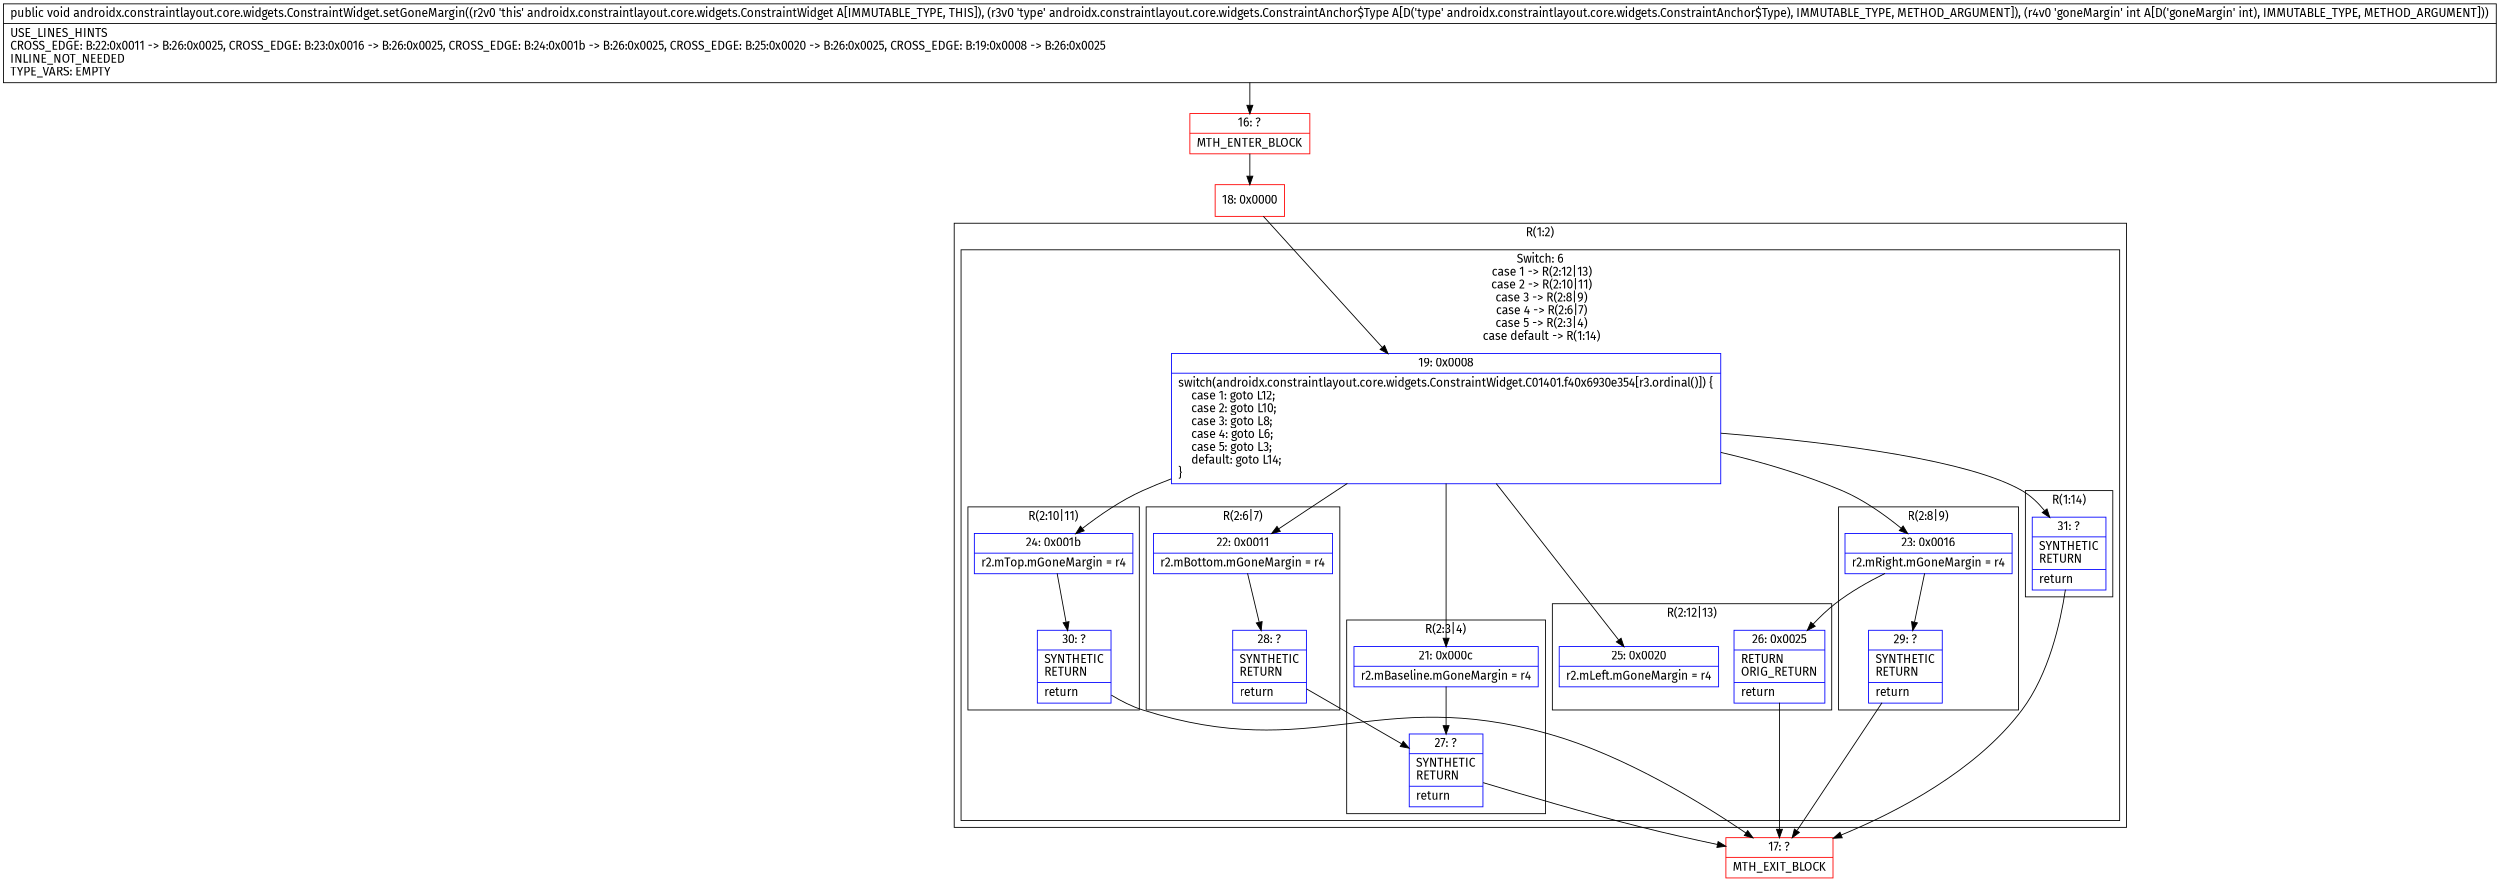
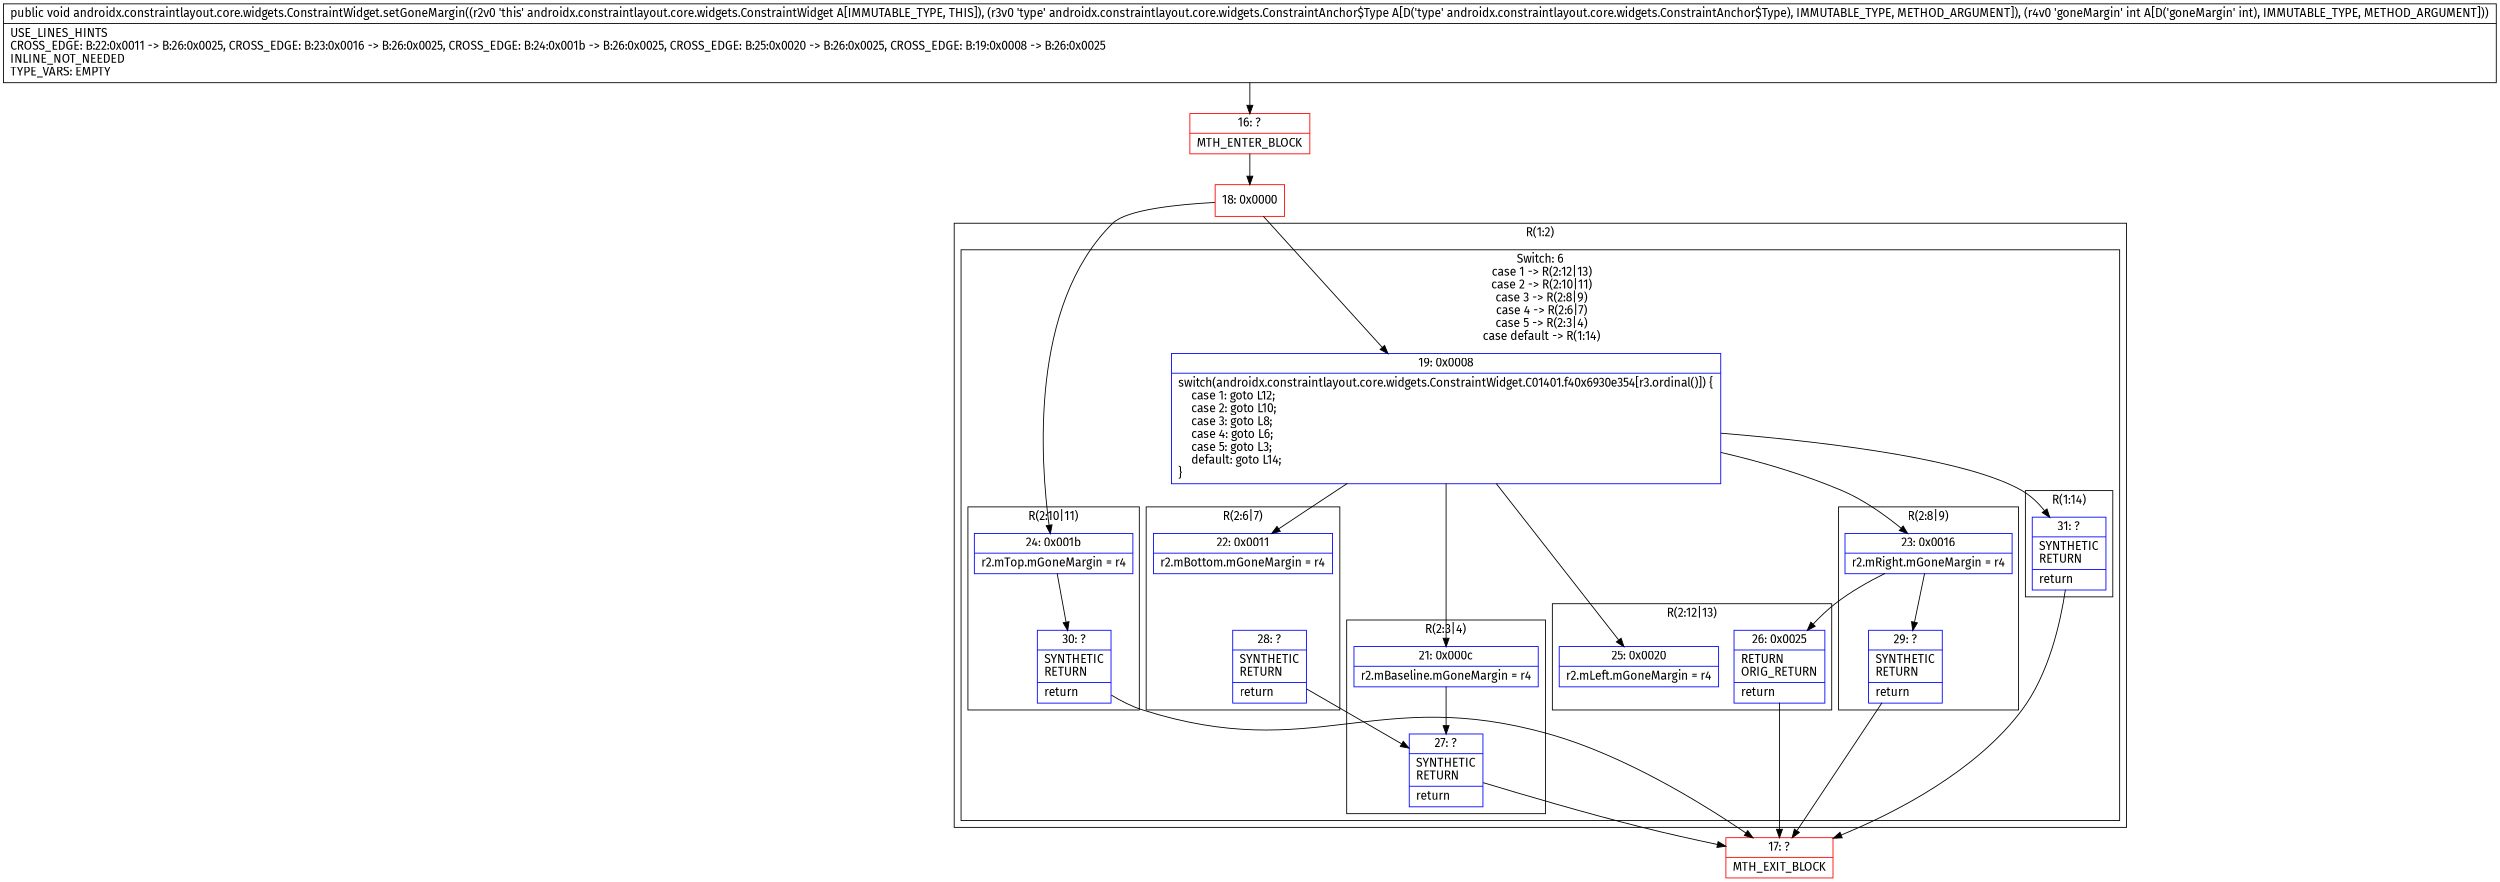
(1125, 500) -> (1061, 315)
(1253, 598) -> none
